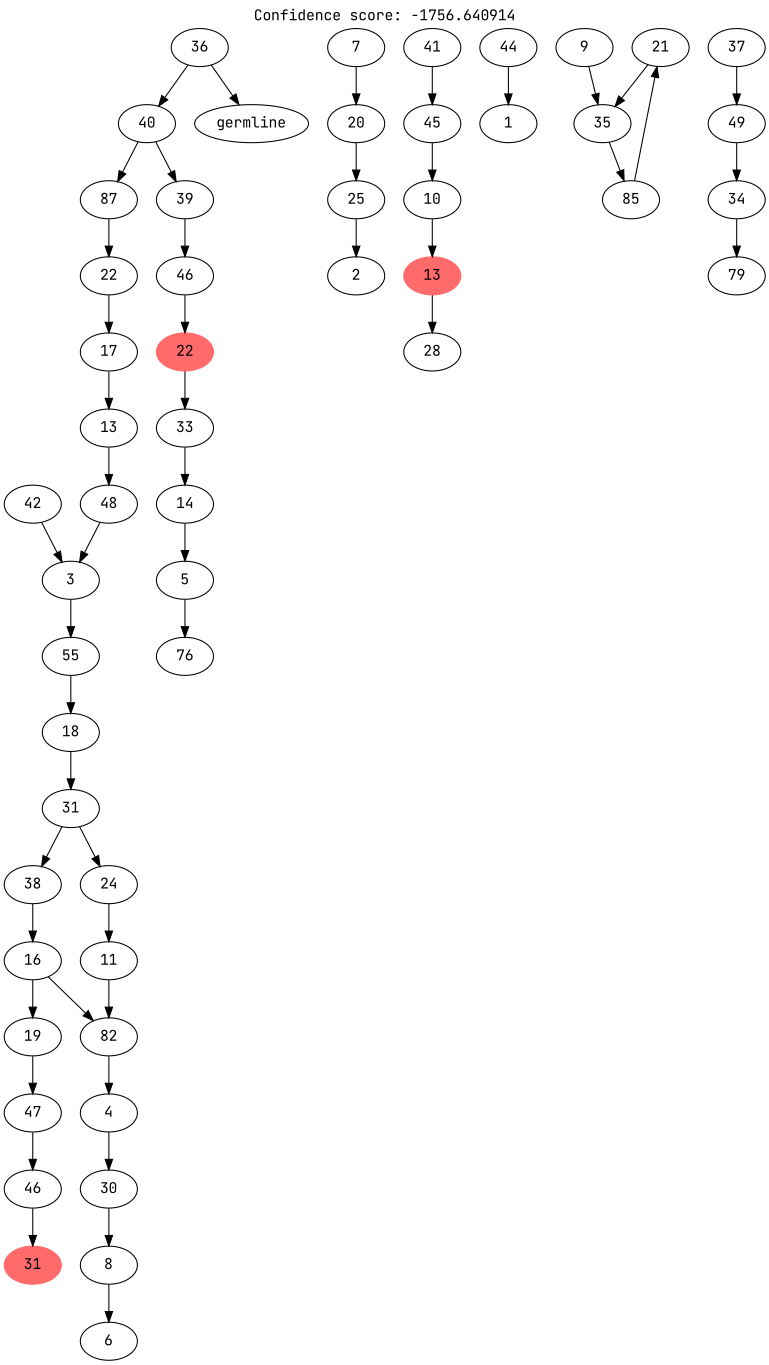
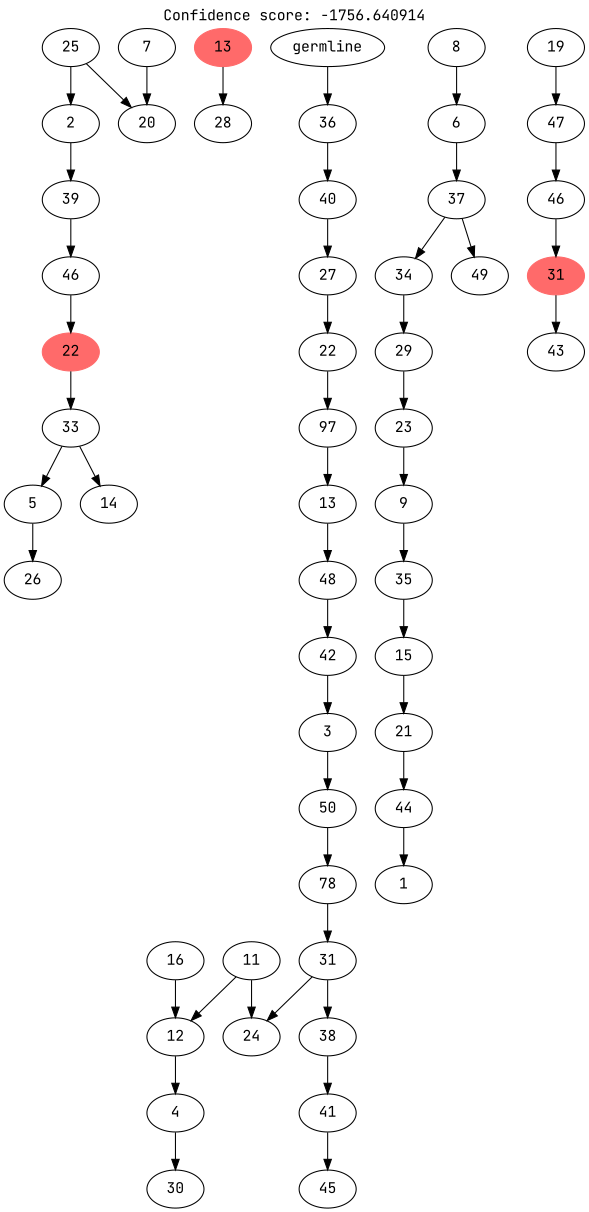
(222, 80) -> (328, 80)
(635, 81) -> (404, 765)
(163, 157) -> (71, 157)
(356, 157) -> (105, 82)
none -> (457, 157)
(737, 157) -> (433, 233)
(109, 200) -> (328, 276)
(432, 200) -> none
(631, 200) -> (404, 656)
(737, 276) -> (404, 352)
(109, 352) -> (328, 428)
none -> (556, 352)
none -> (404, 428)
(92, 537) -> (328, 613)
(185, 537) -> (54, 461)
(71, 656) -> (328, 809)
(185, 656) -> (33, 580)
(71, 732) -> (328, 885)
(33, 918) -> (328, 1070)
(109, 918) -> (252, 994)
(33, 994) -> none
(109, 1037) -> (175, 1037)
(109, 1222) -> none
